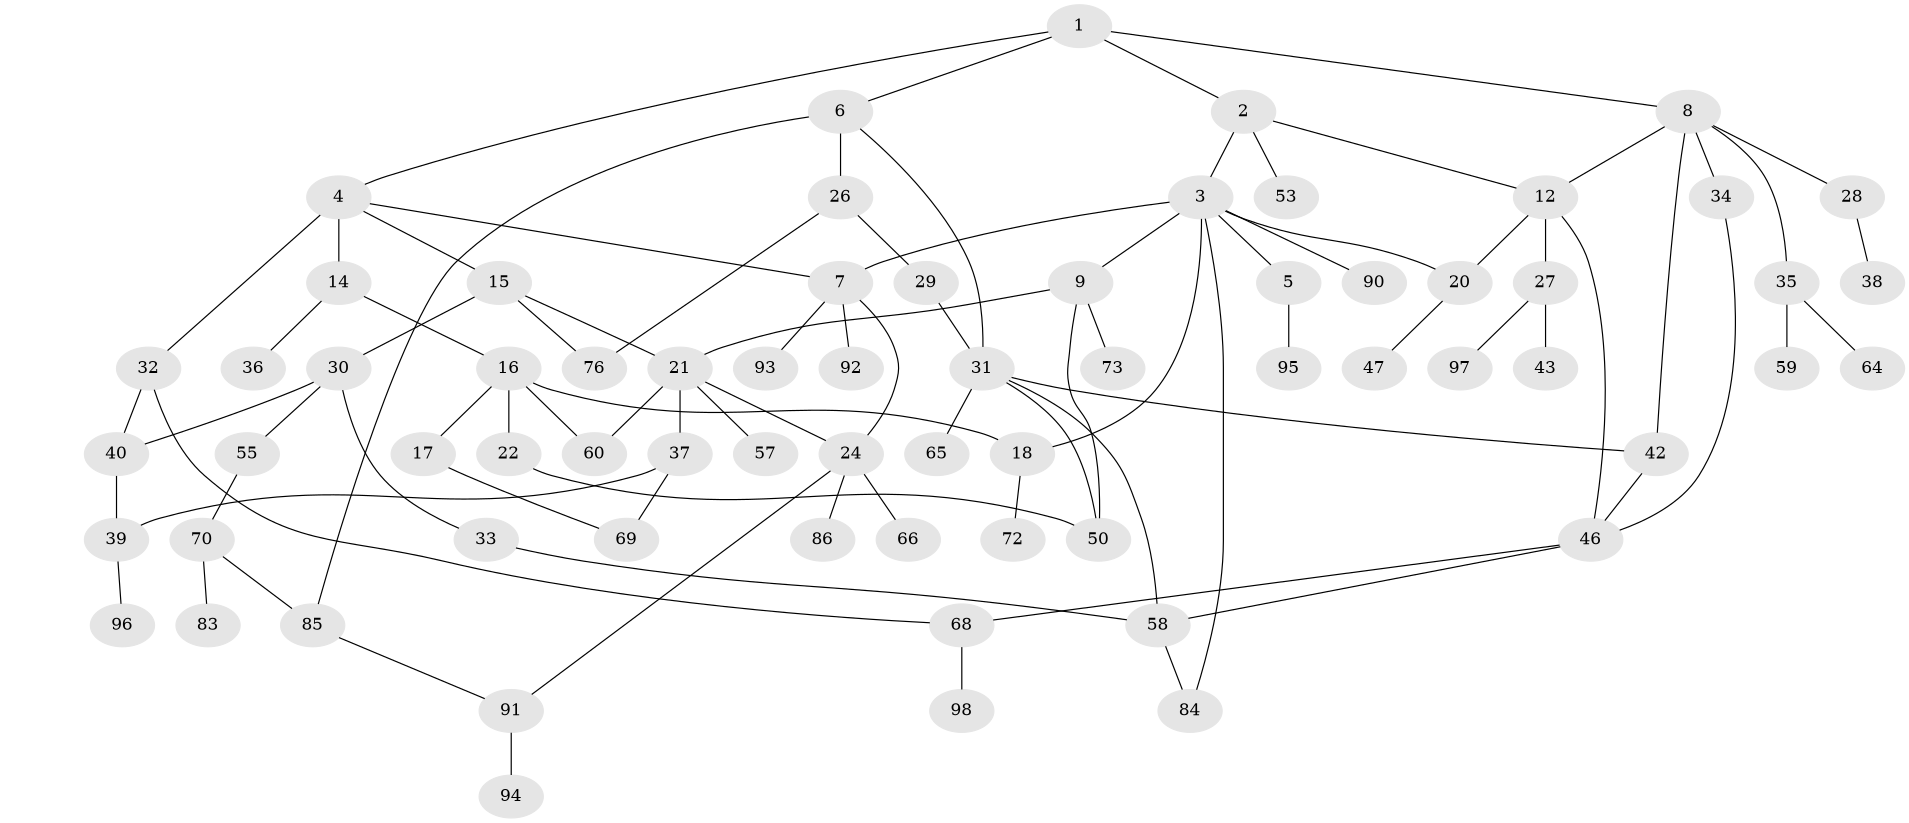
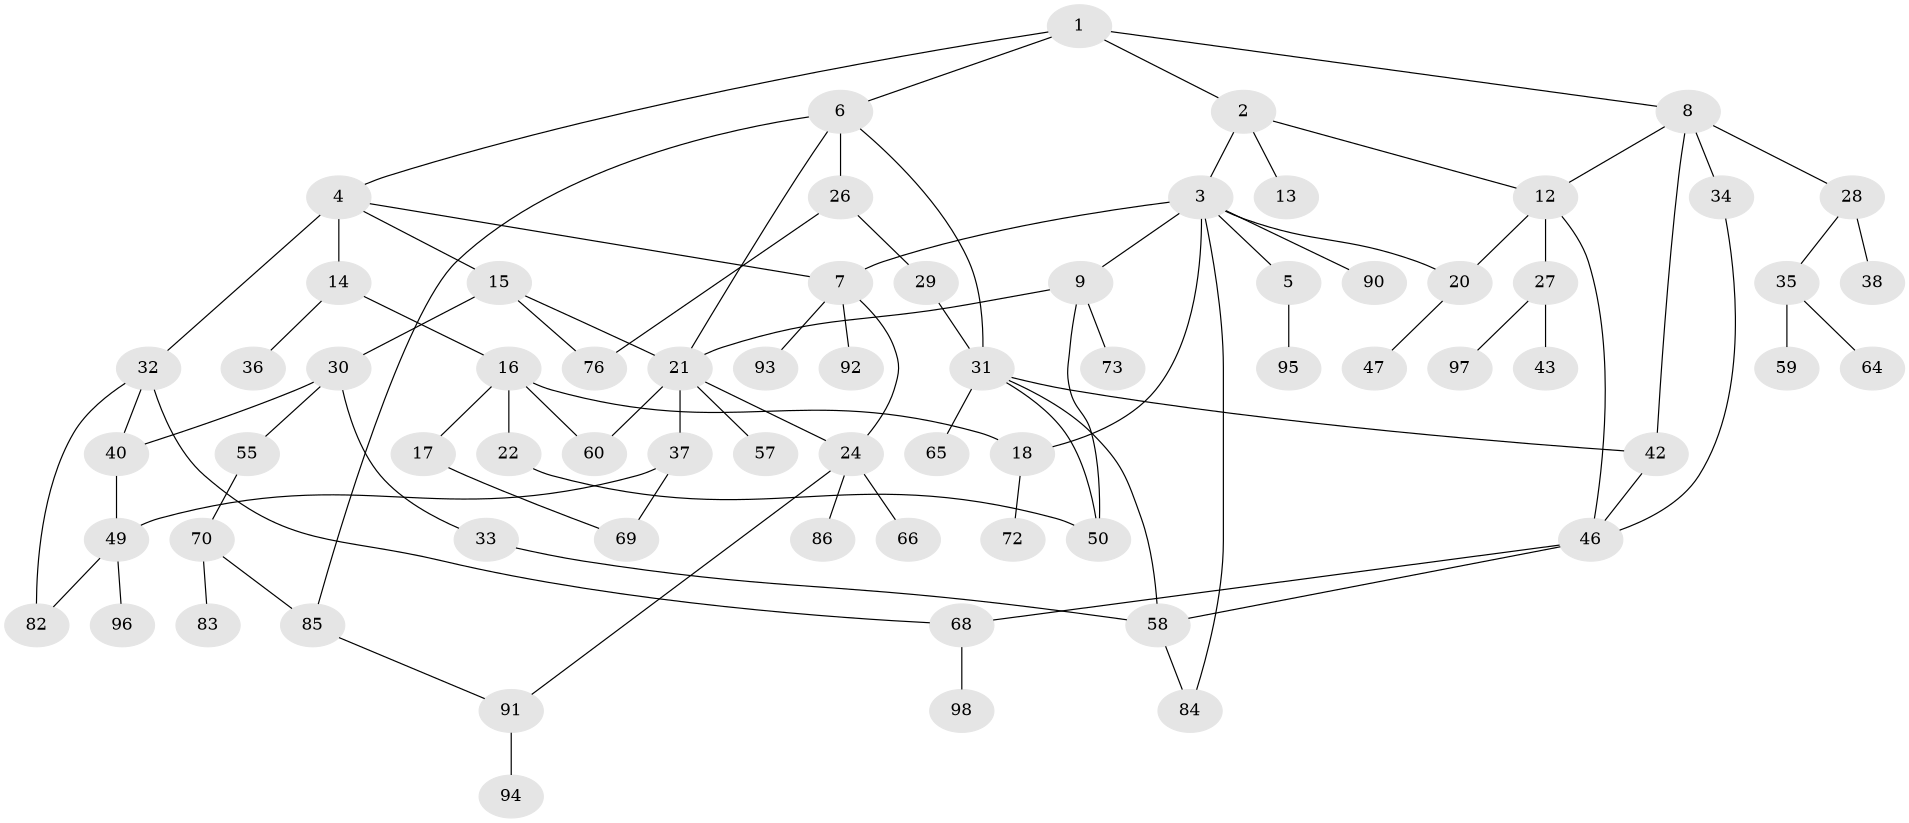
(1768, 183) -> (1820, 240)
(1286, 197) -> (1286, 197)
none -> (758, 239)
(117, 540) -> (117, 540)
none -> (37, 625)
